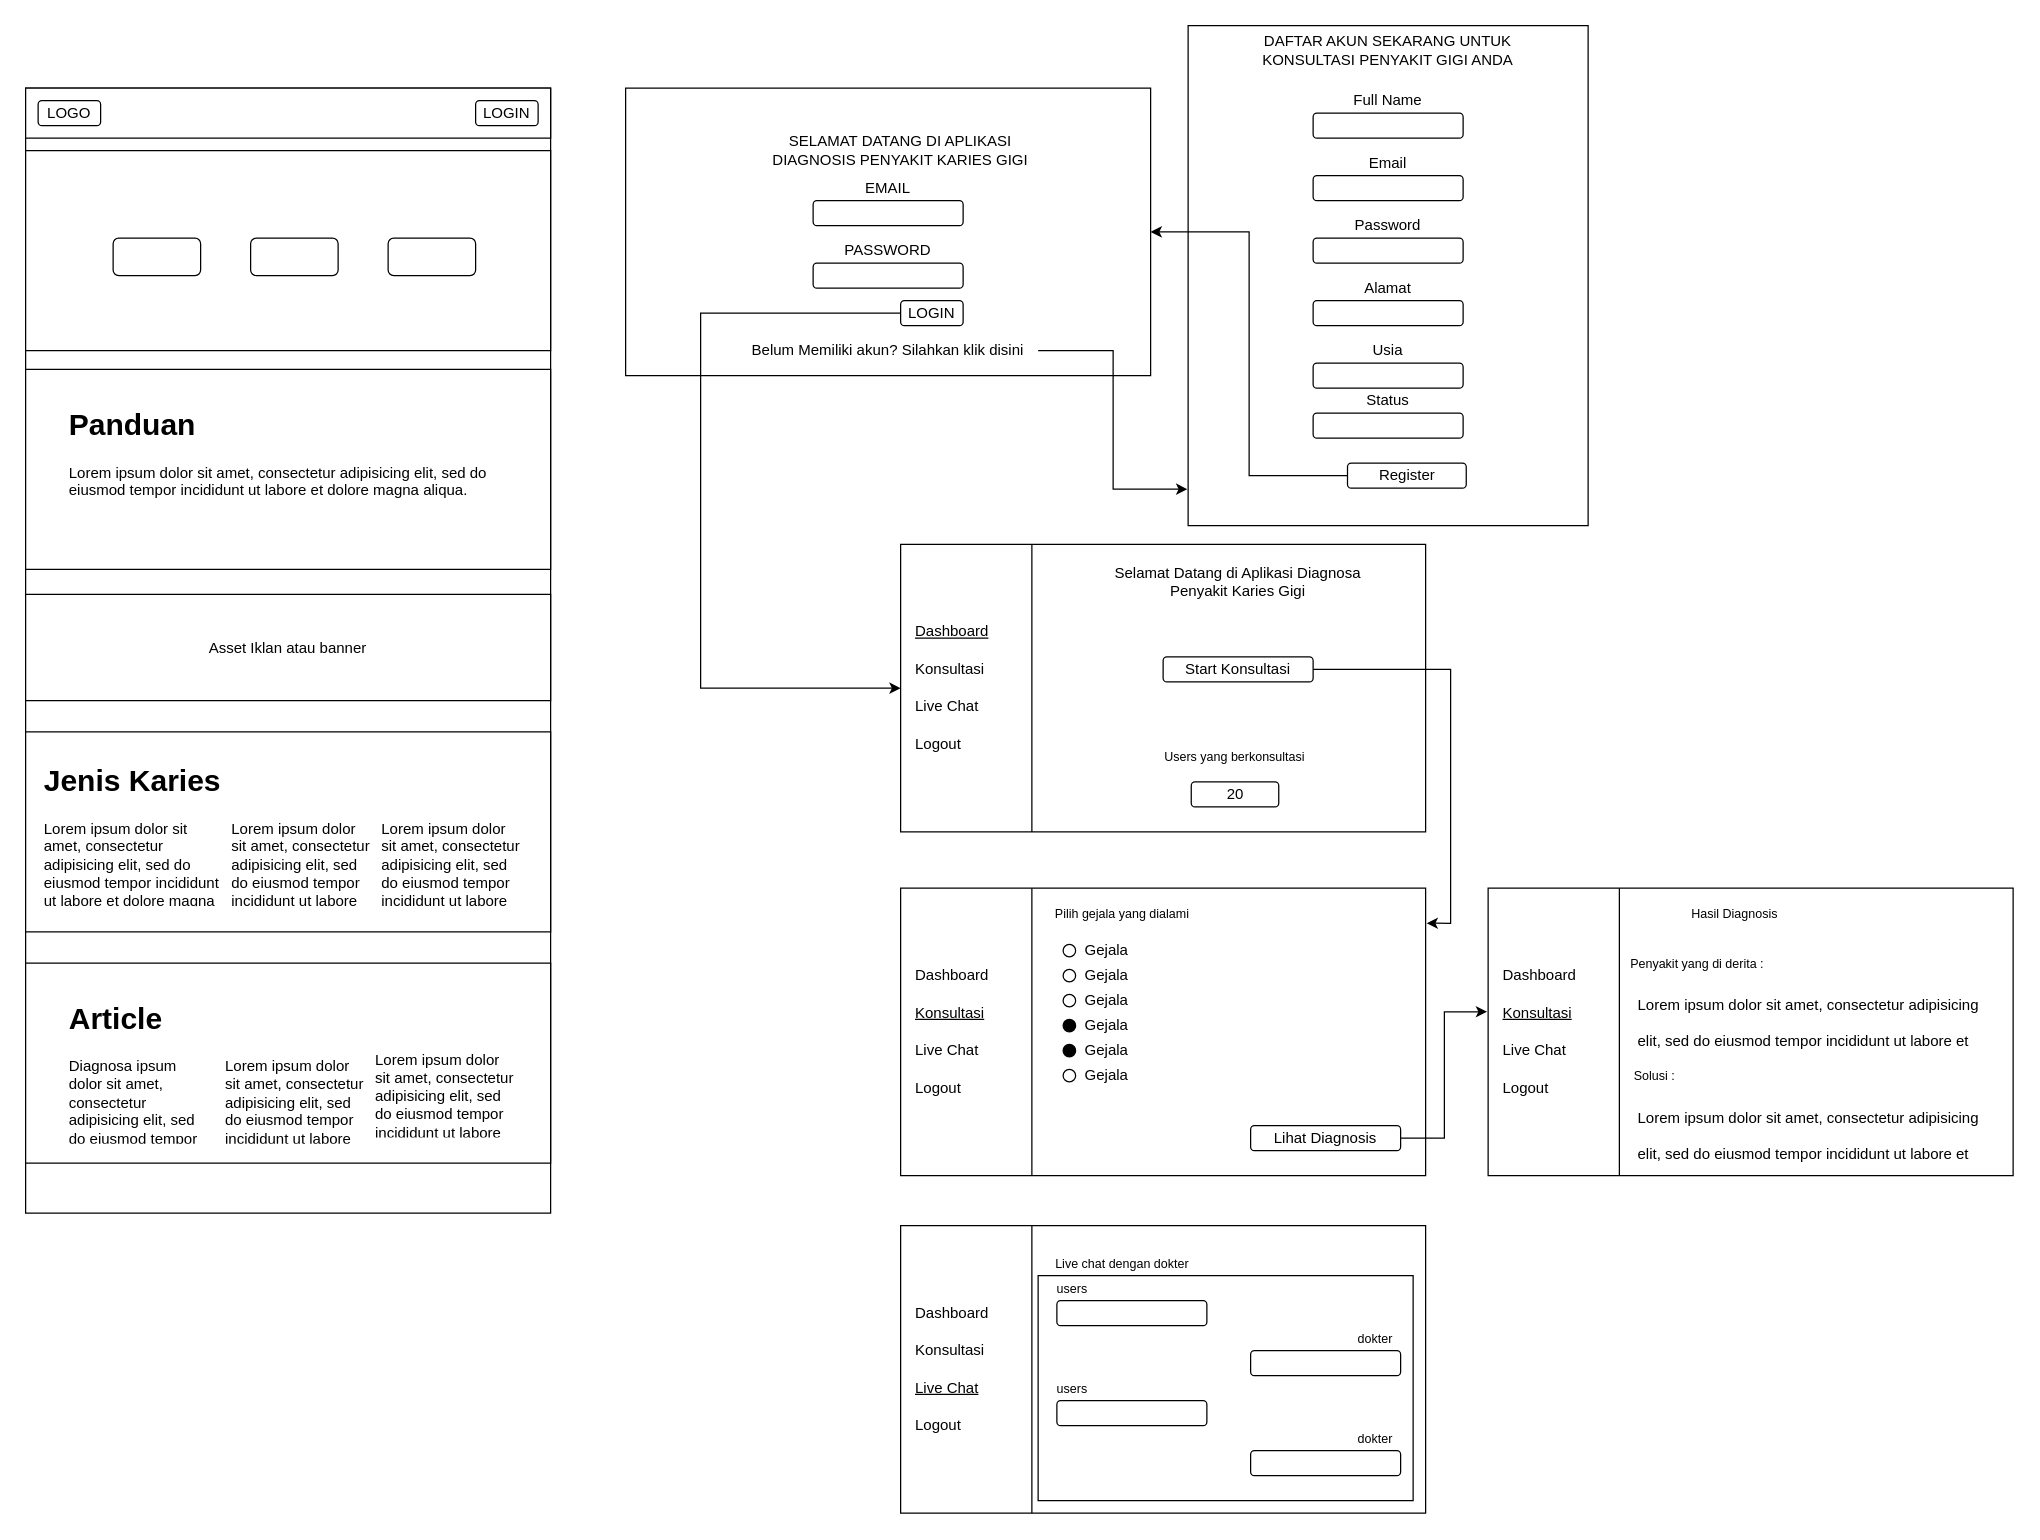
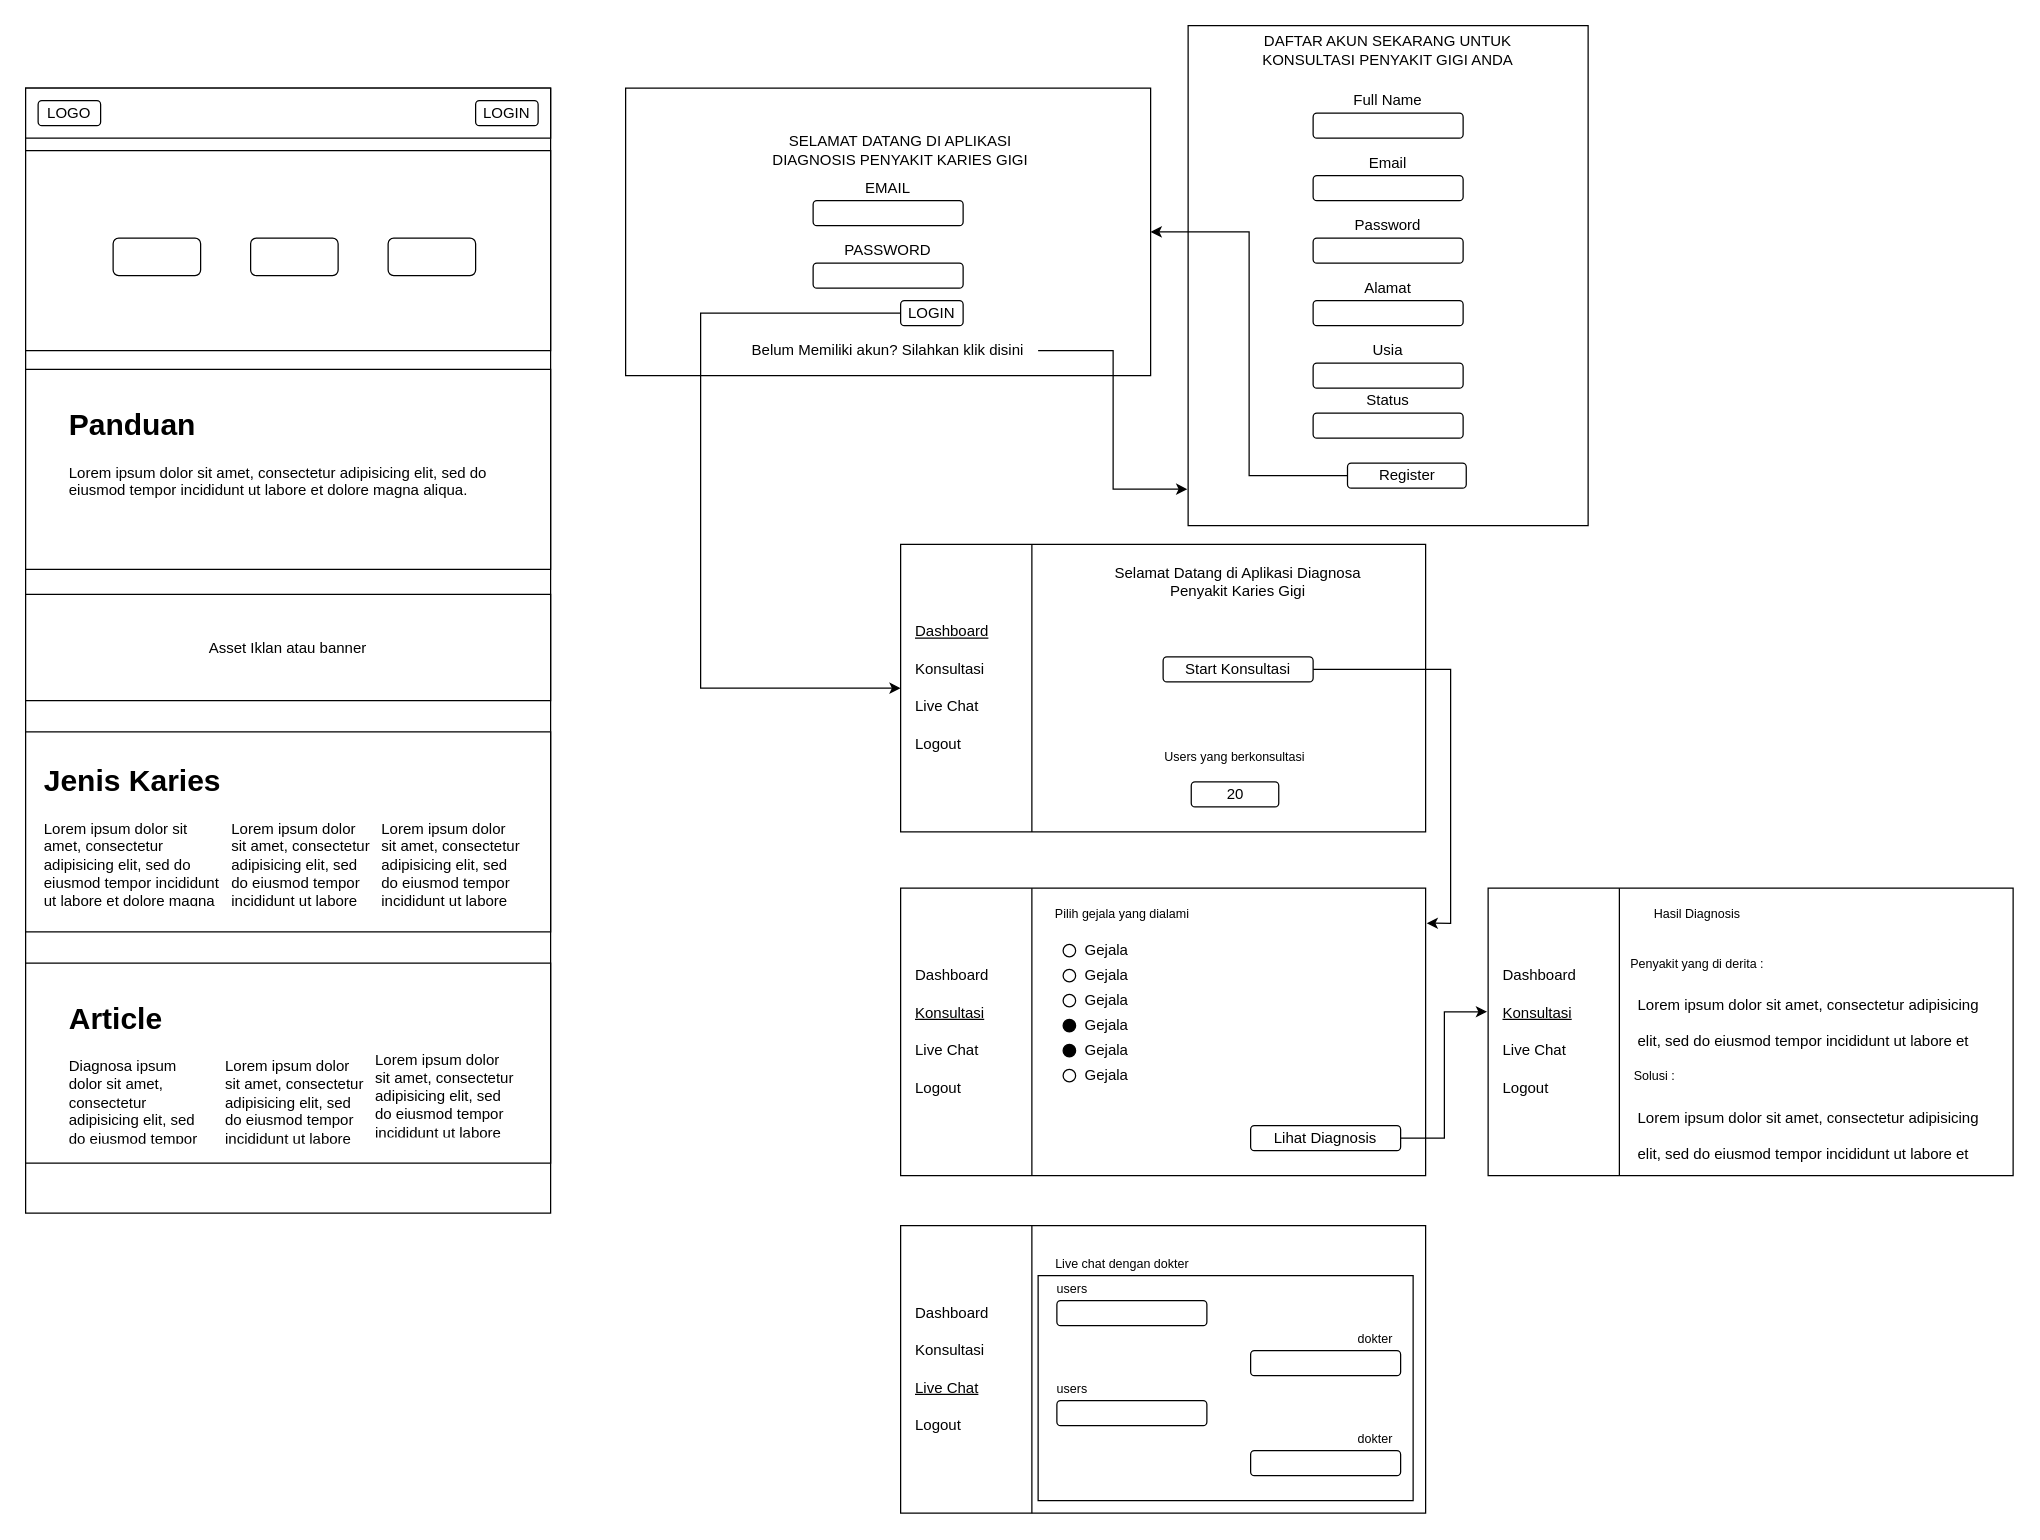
(1735, 913) -> (1698, 913)
